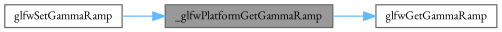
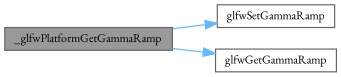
(137, 16) -> (189, 27)
